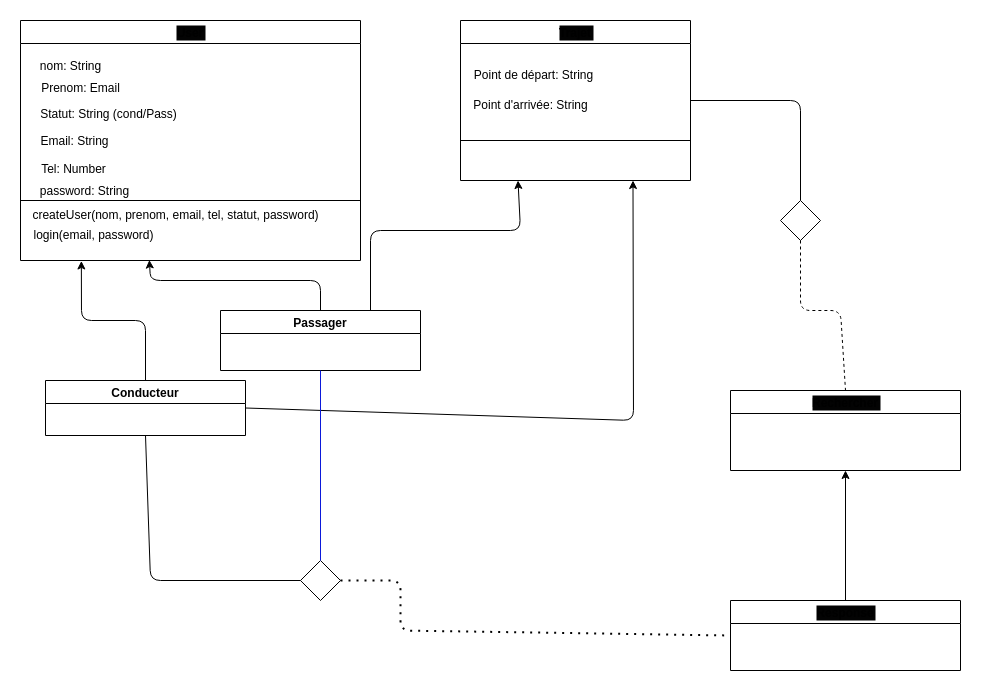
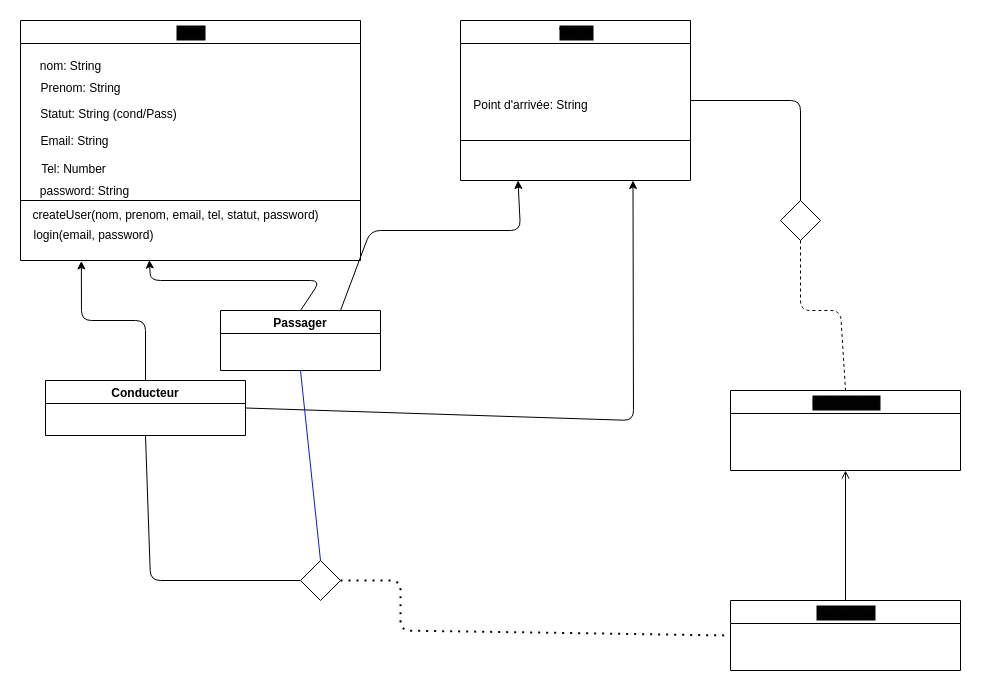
(534, 76) -> none
(81, 89) -> (81, 89)
(321, 341) -> (301, 341)
(846, 479) -> (846, 477)
